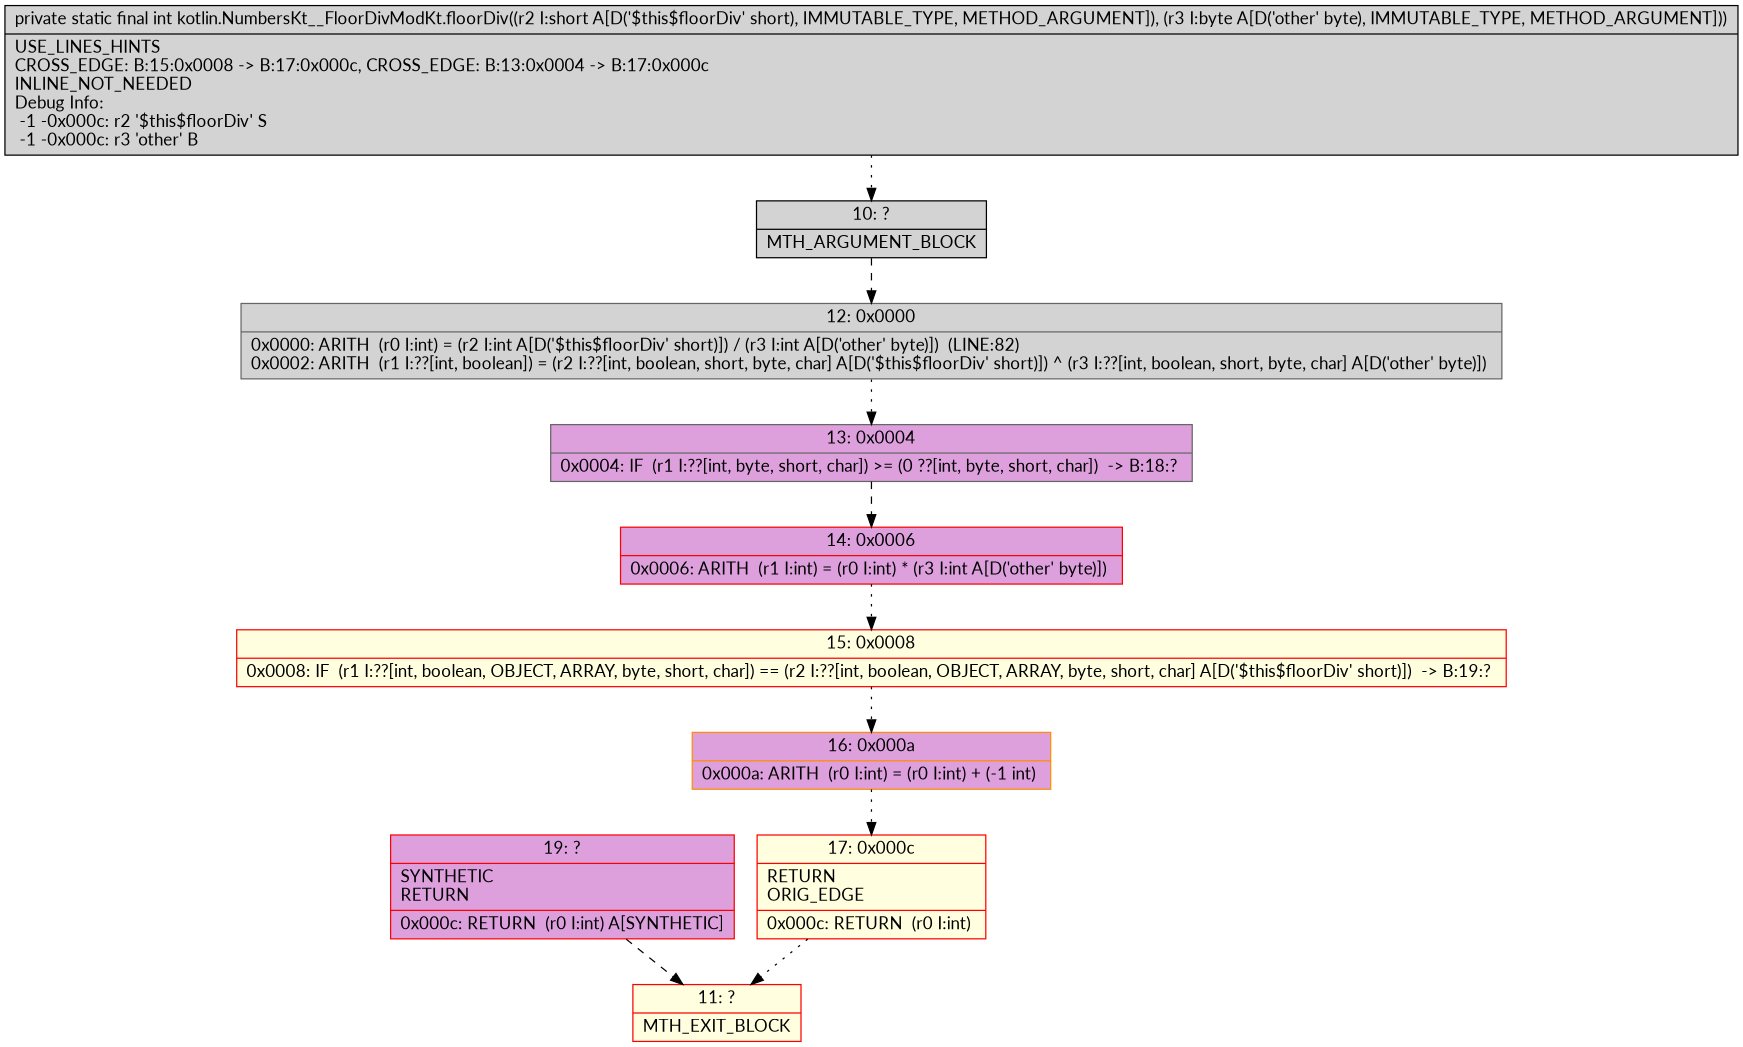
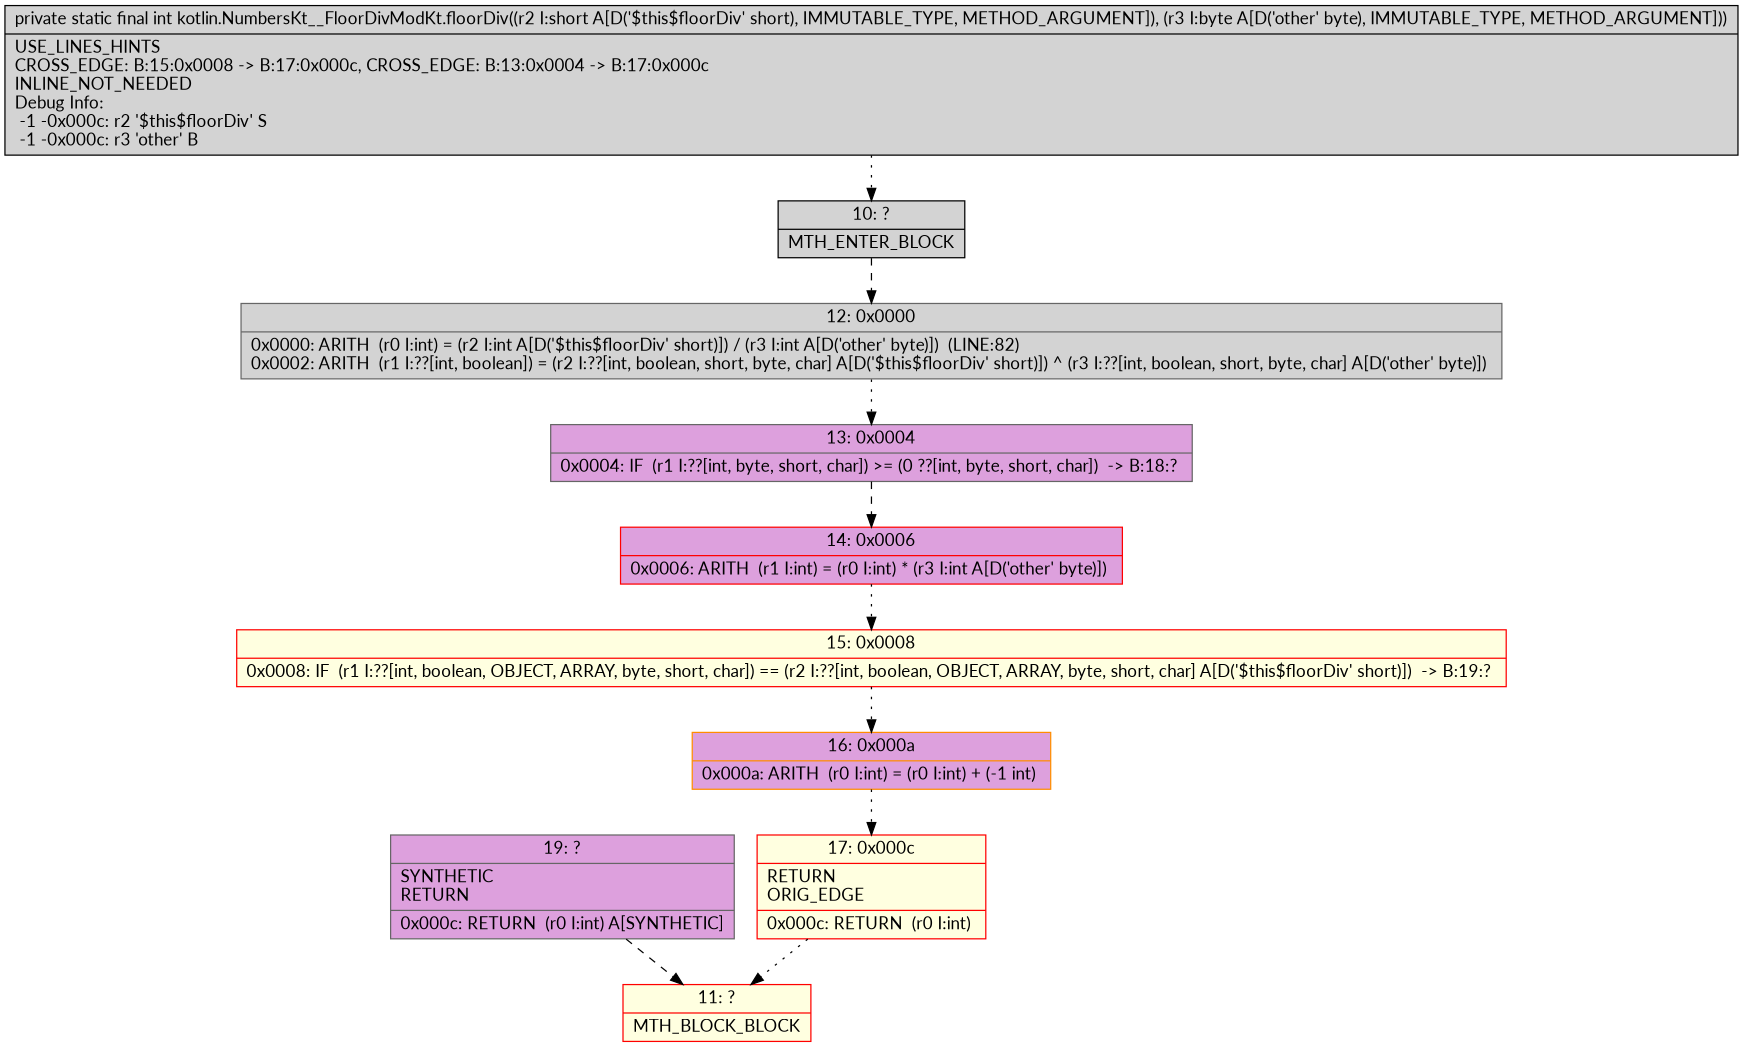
(871, 243) -> (871, 243)
(562, 887) -> (562, 887)
(717, 1027) -> (717, 1027)
